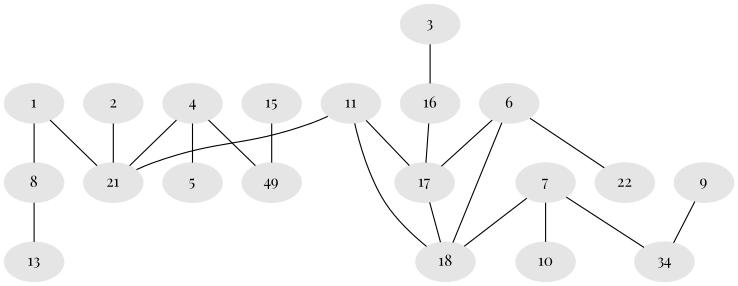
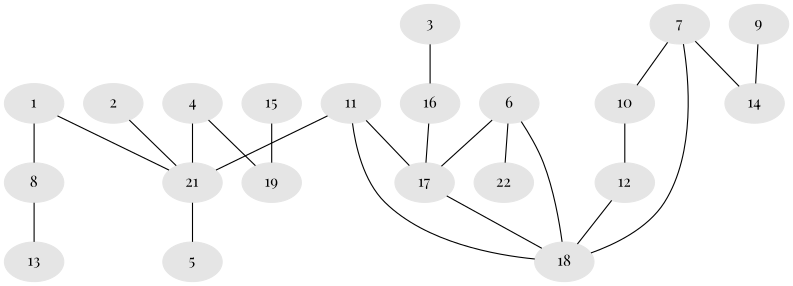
(193, 143) -> (193, 222)
(272, 183) -> (272, 183)
none -> (625, 183)
(664, 262) -> (755, 103)
